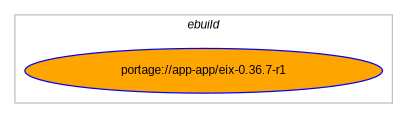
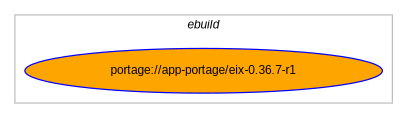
(204, 71) -> (204, 71)
